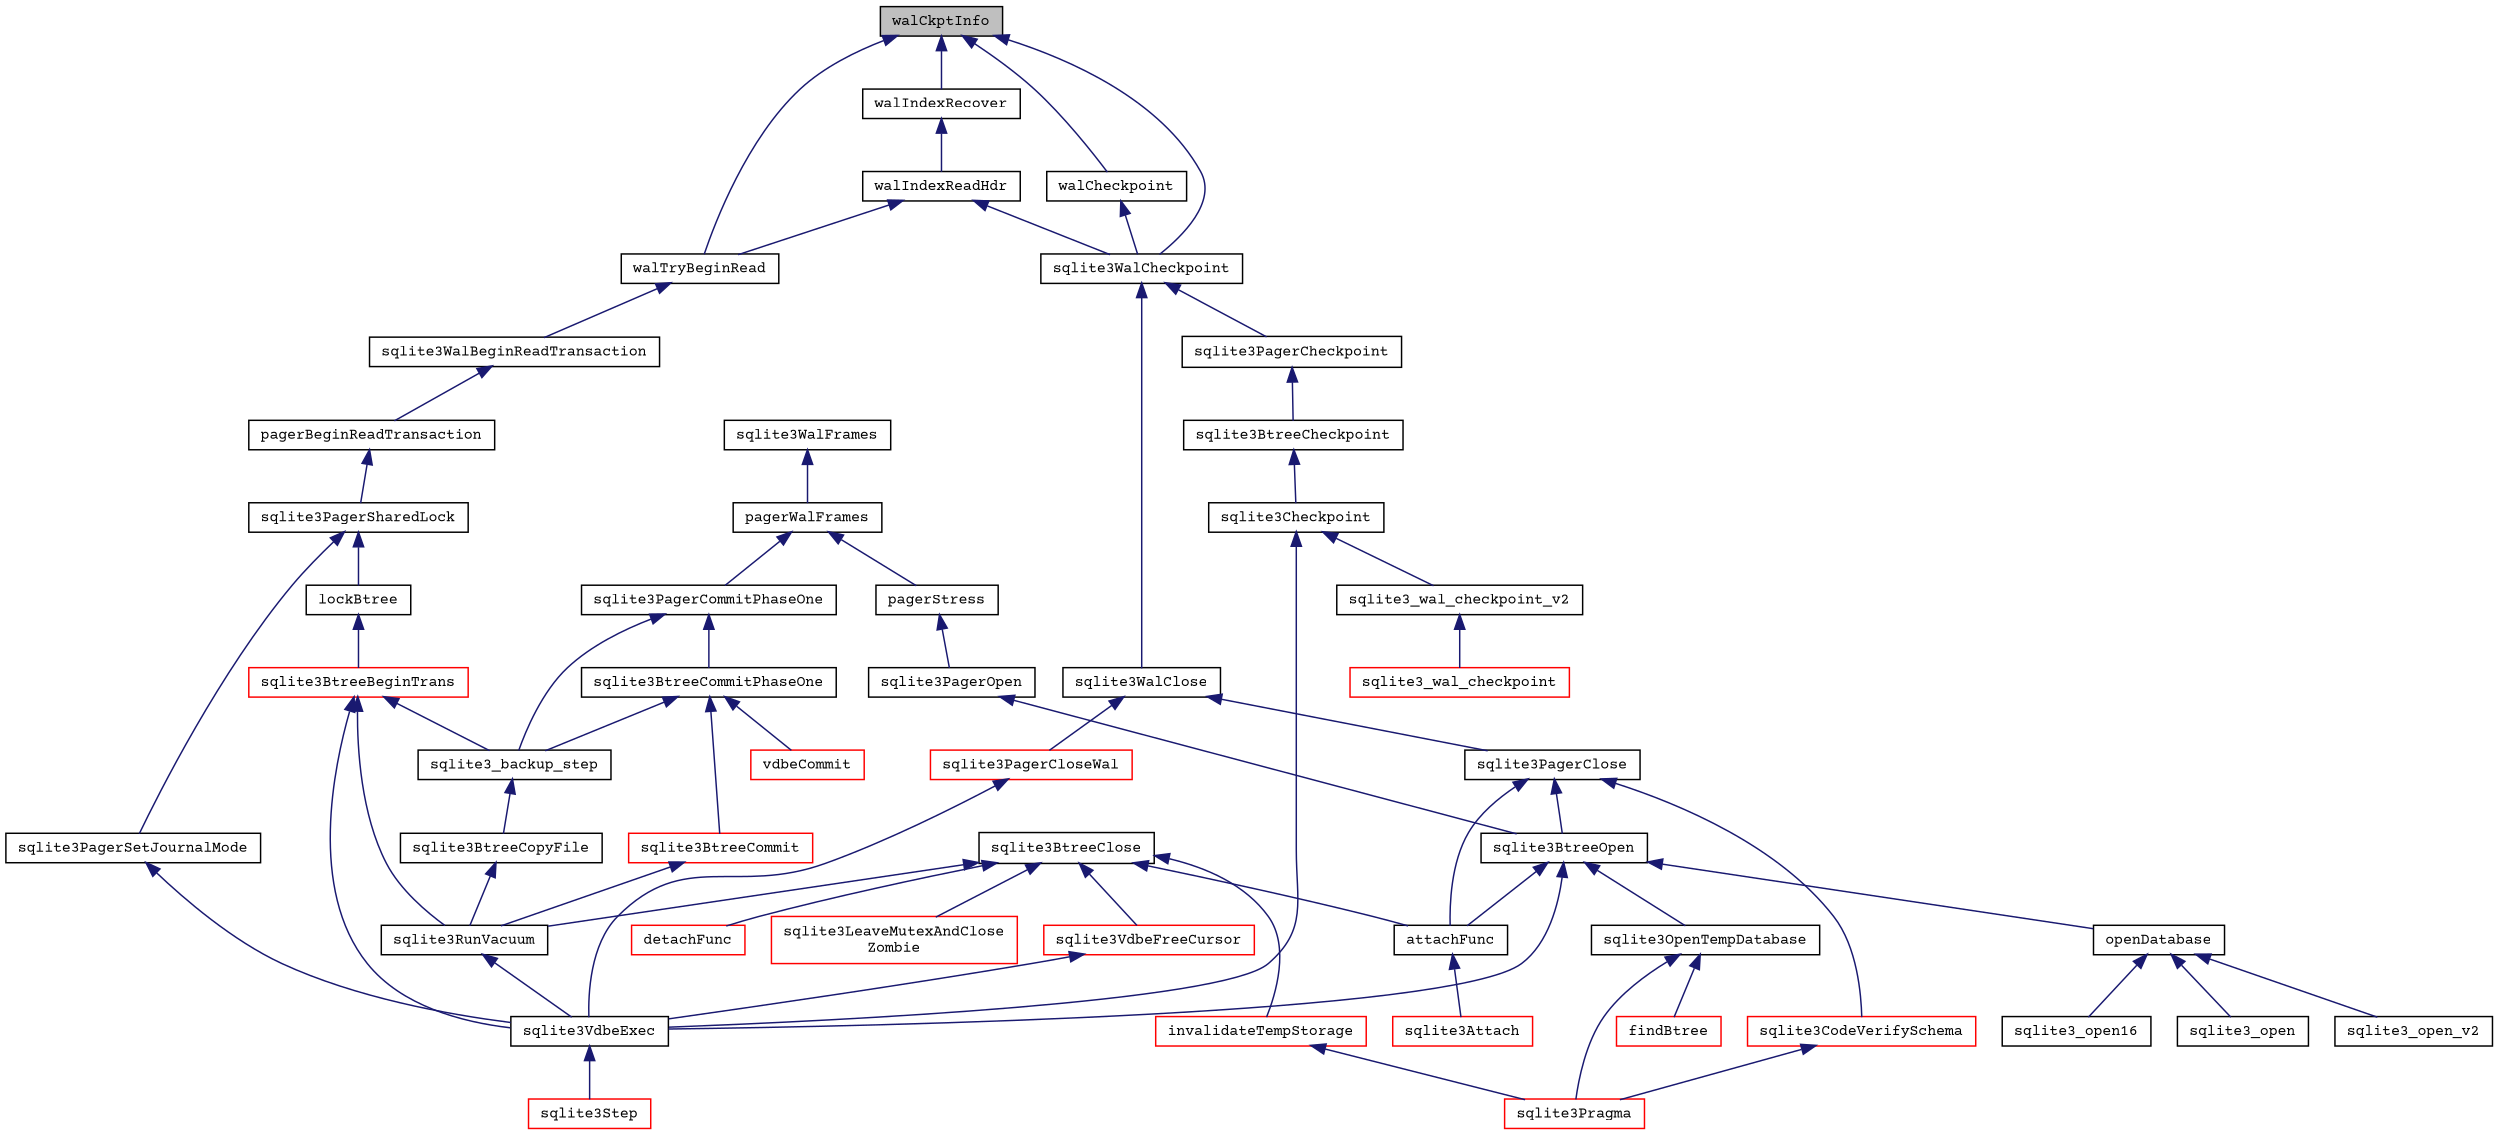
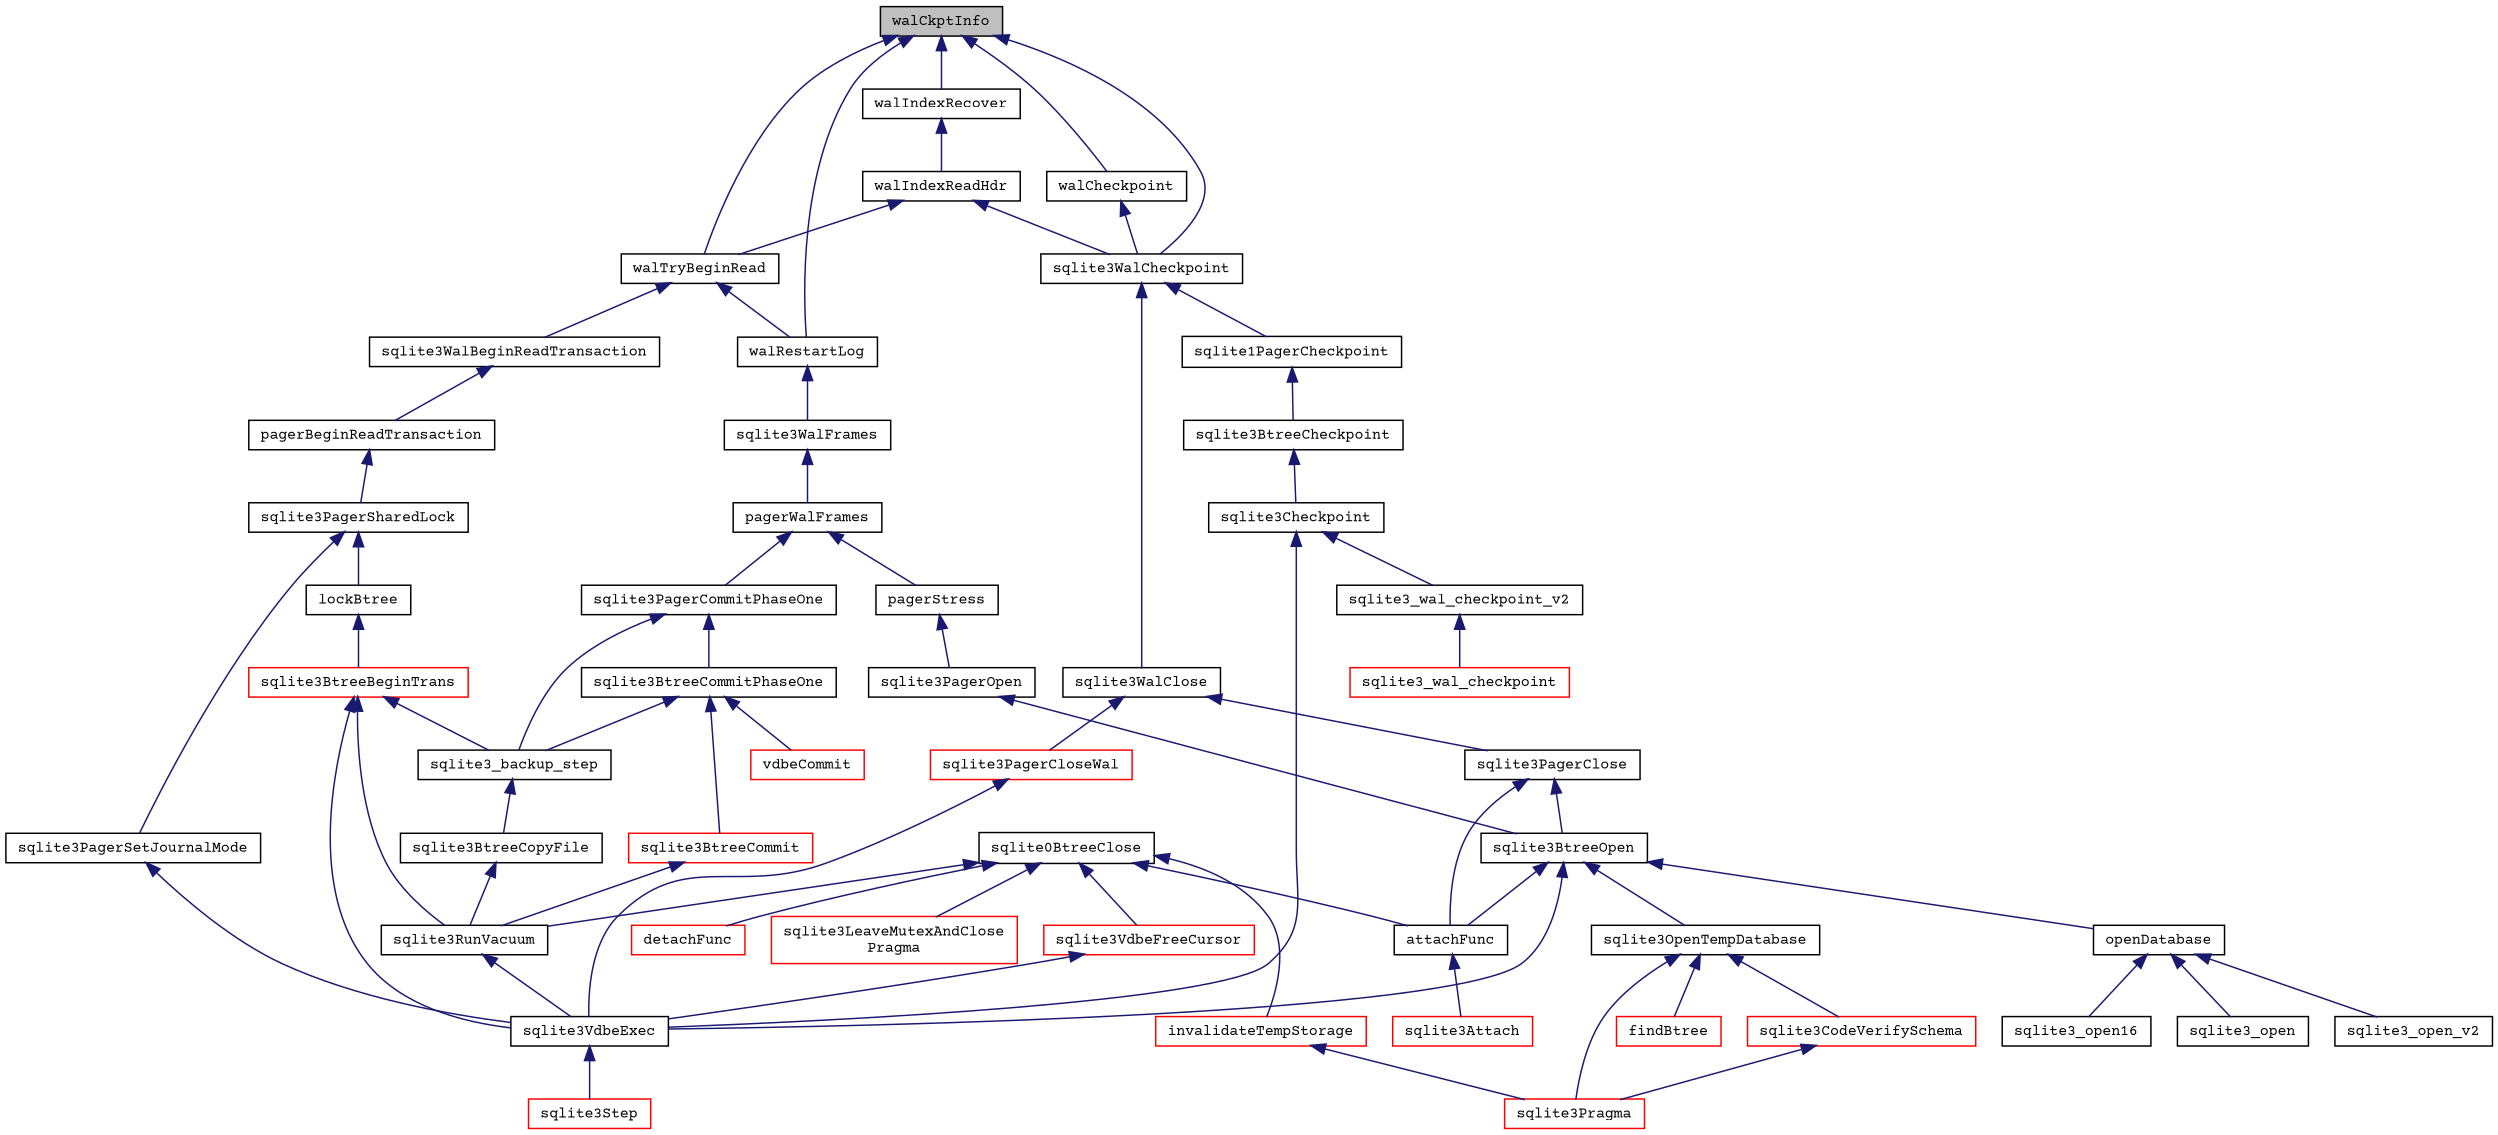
none -> (808, 352)
(1292, 352) -> (1292, 352)
(1067, 848) -> (1067, 848)
(1779, 864) -> (1790, 989)
(894, 940) -> (894, 940)
